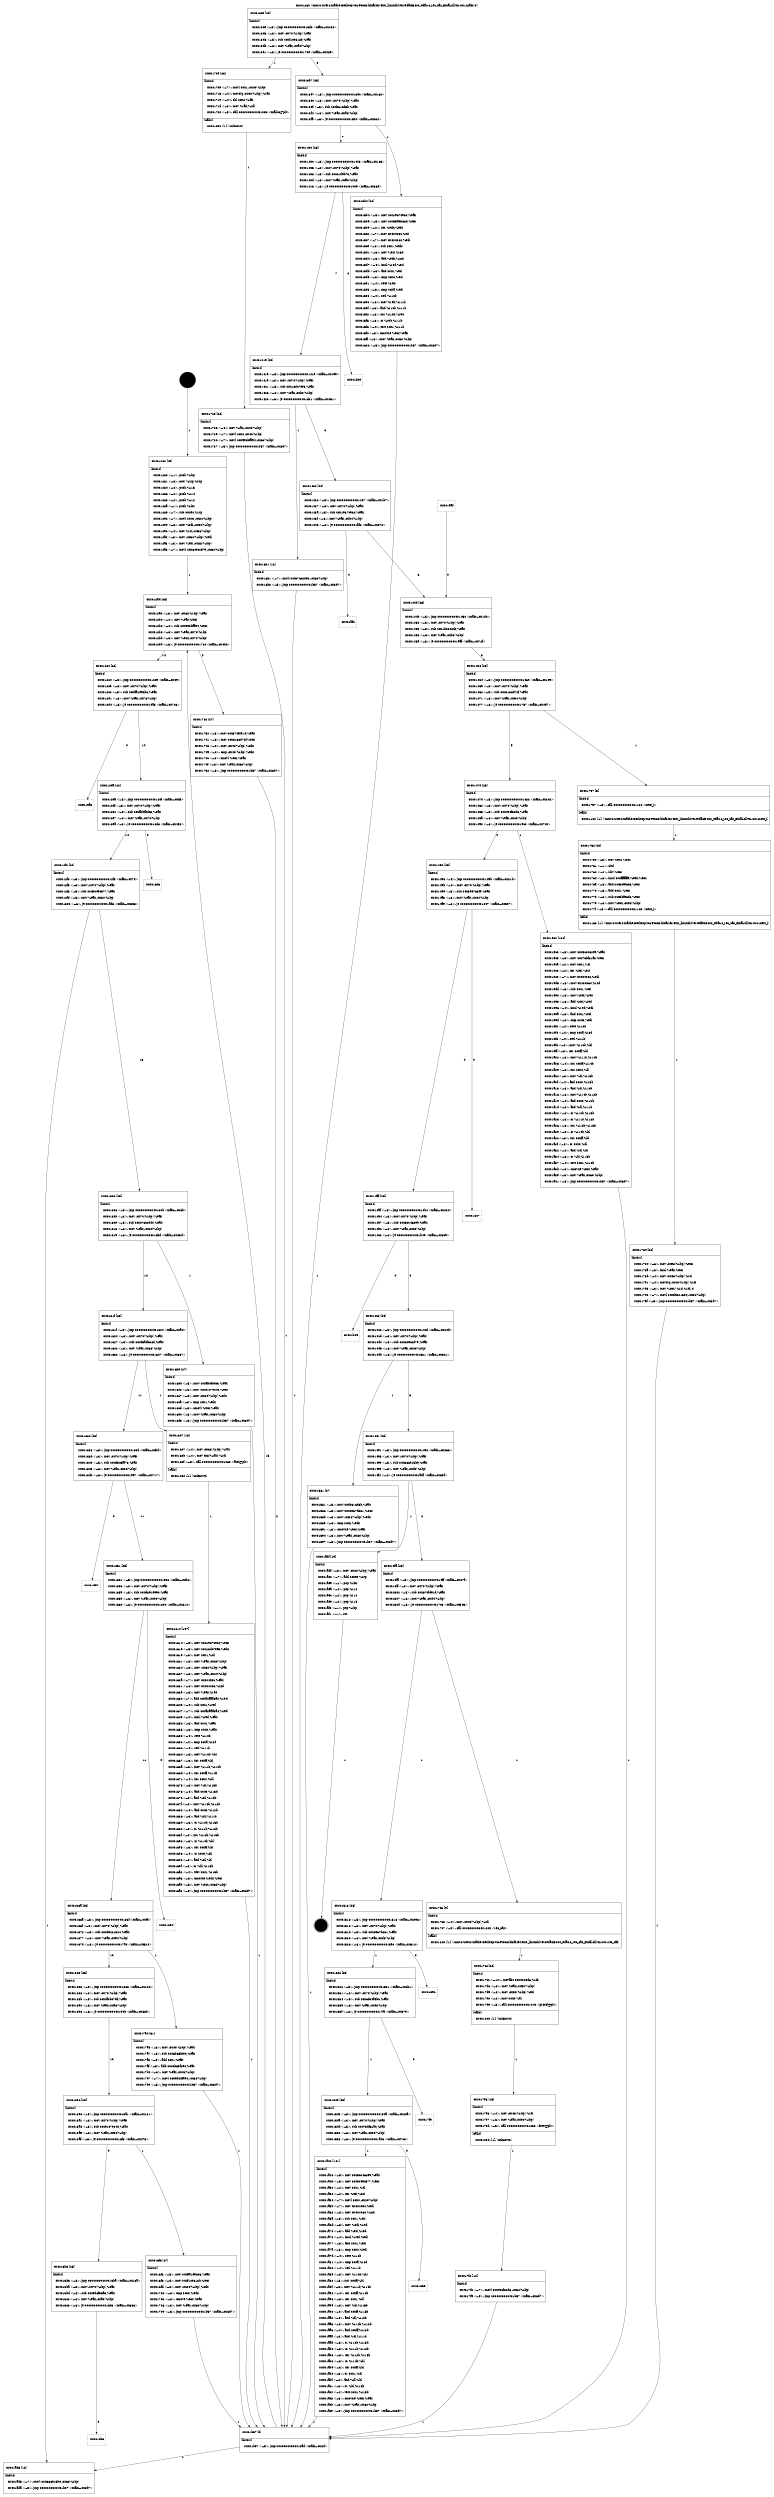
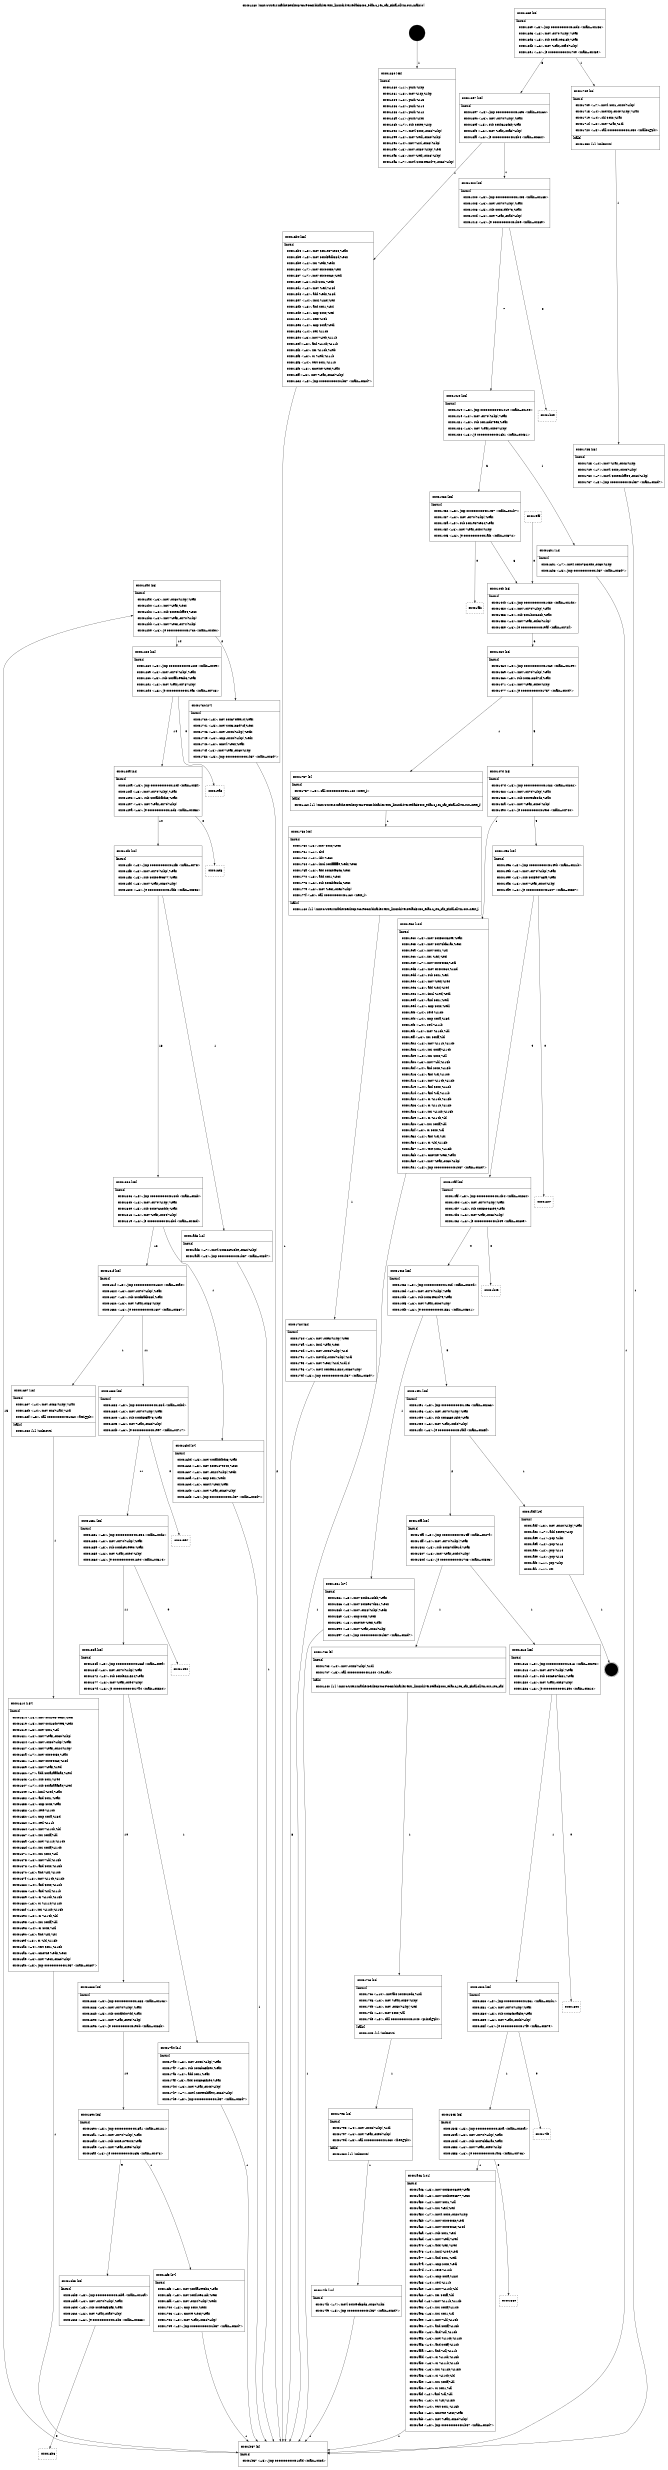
(188, 574) -> none
(657, 1925) -> (292, 1835)
(168, 2459) -> (267, 1848)
